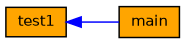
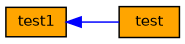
(149, 22) -> (149, 22)
